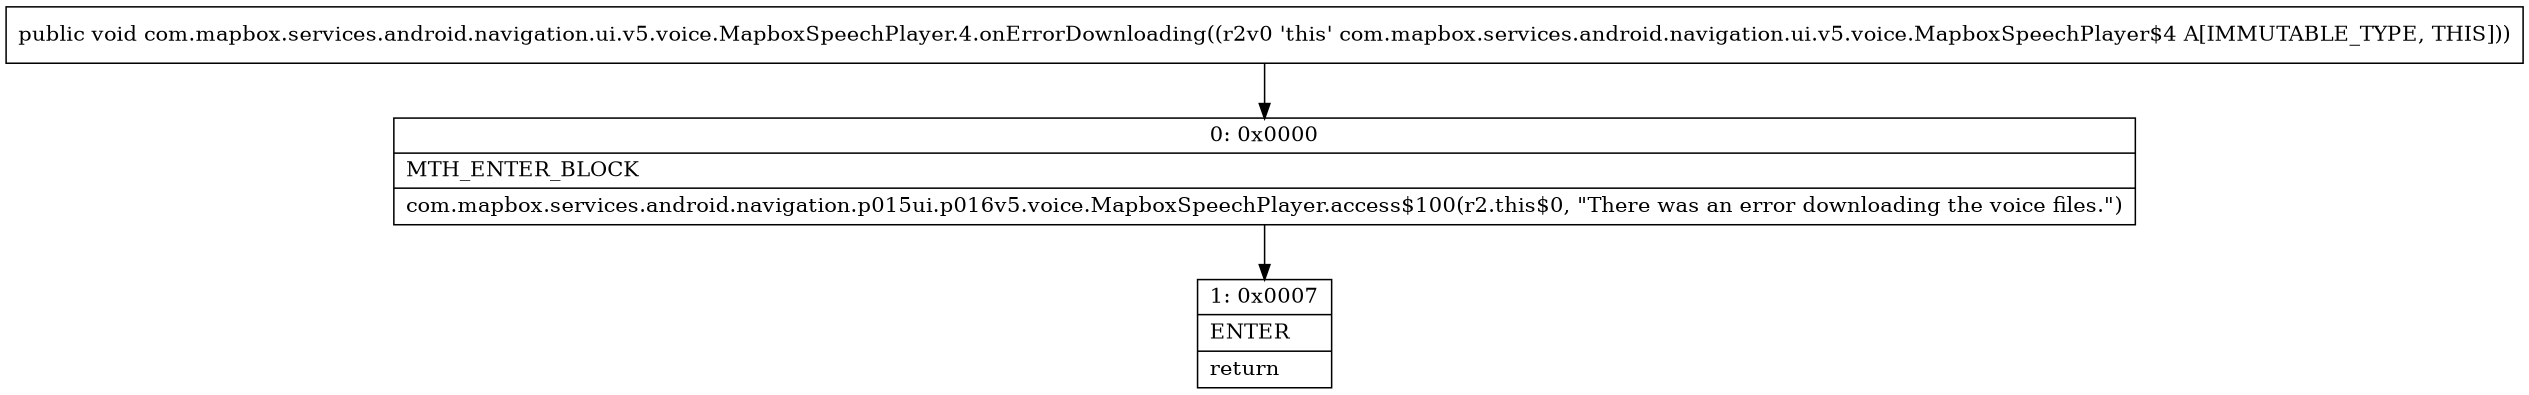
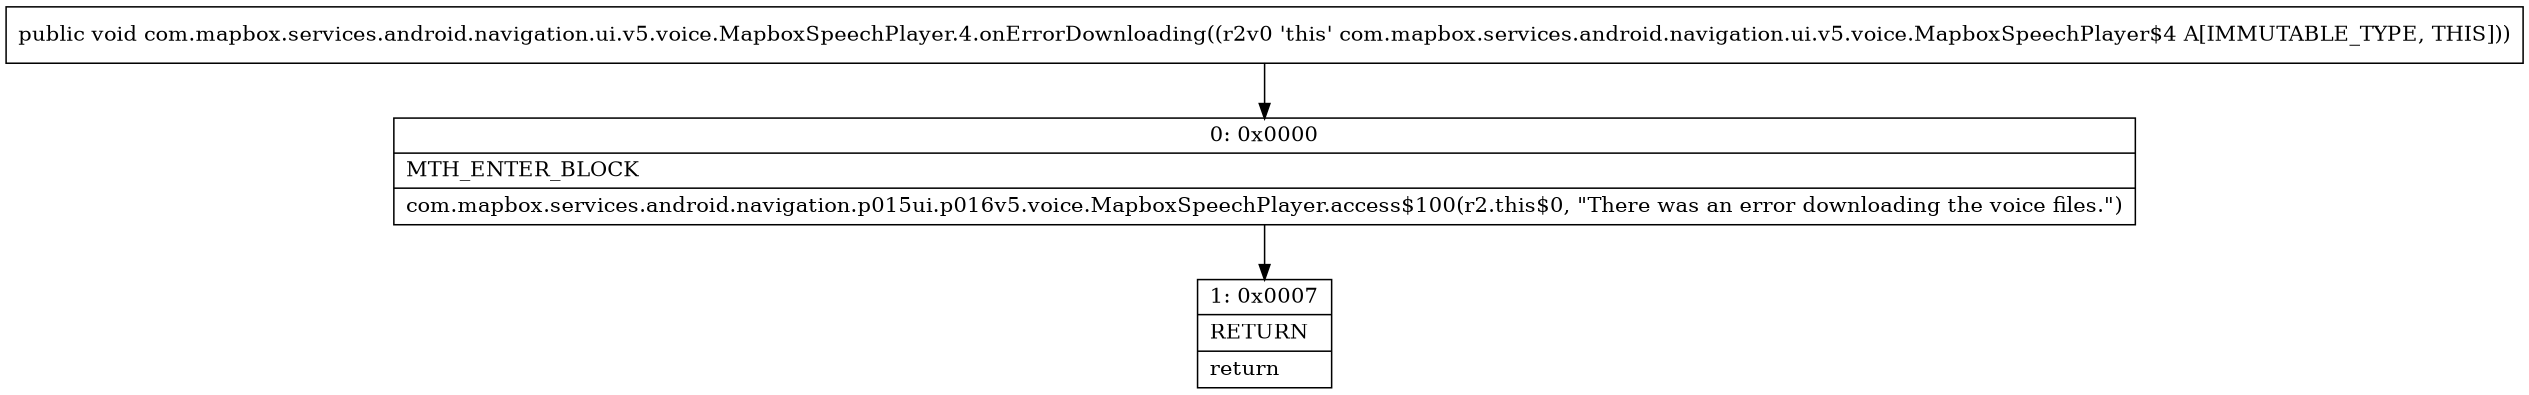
(1250, 332) -> (1259, 332)
